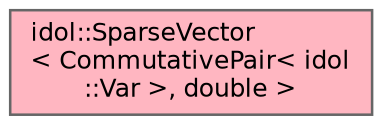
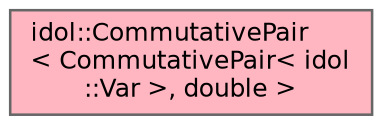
(191, 62) -> (191, 62)
